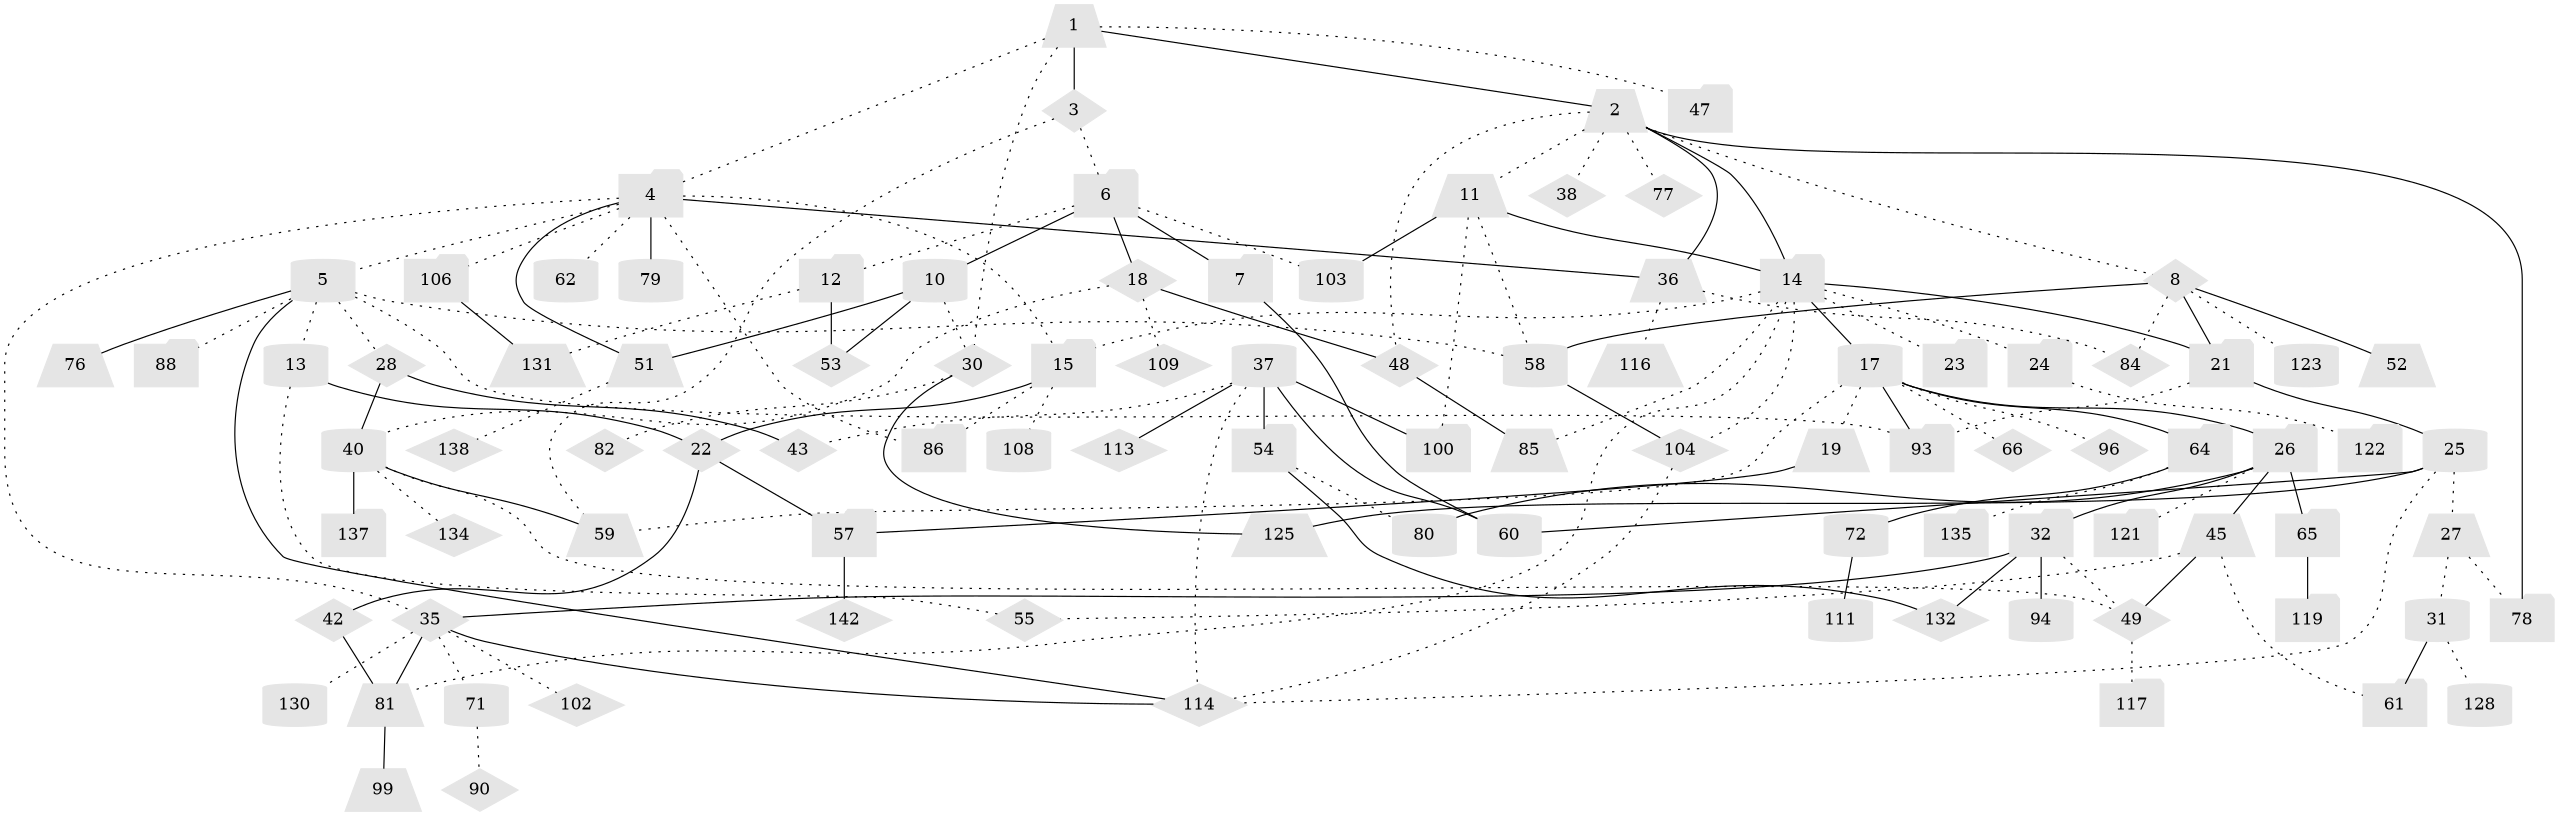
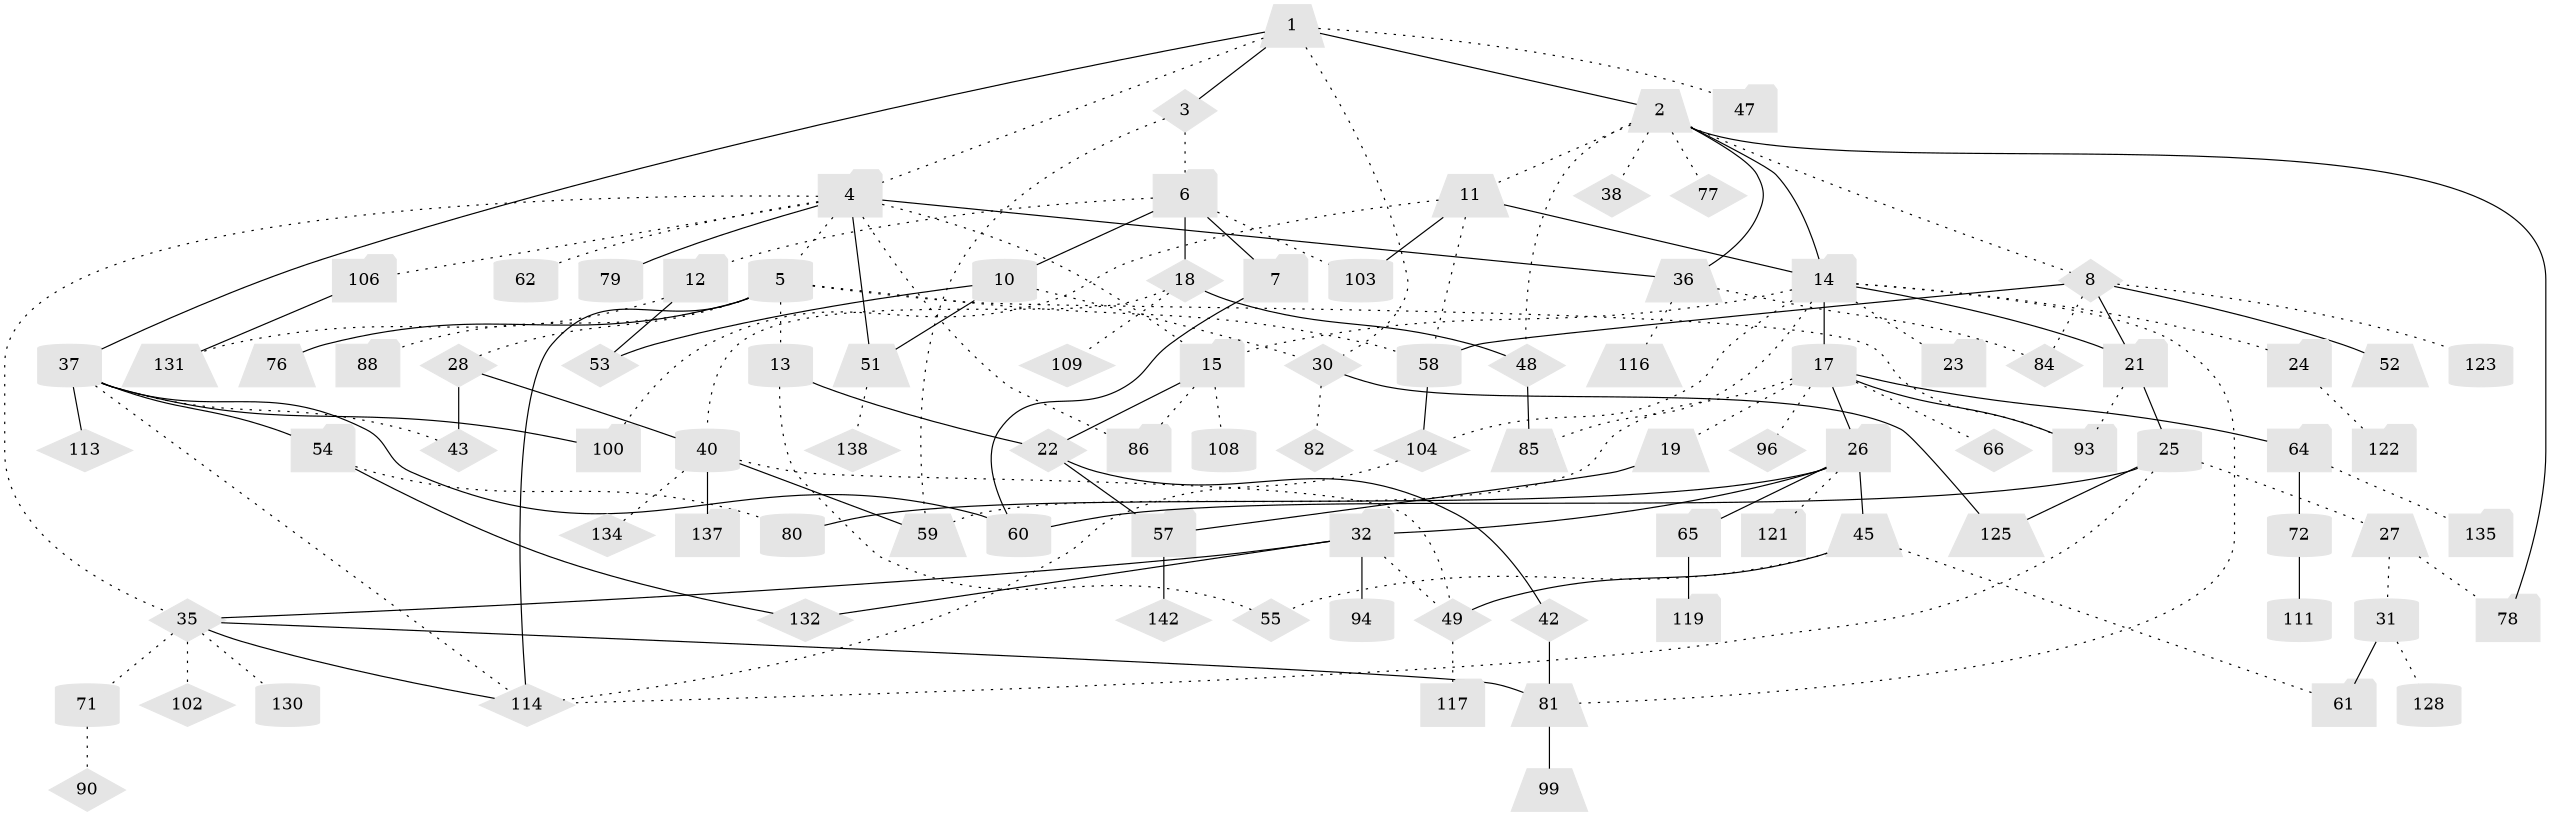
none -> (674, 160)
